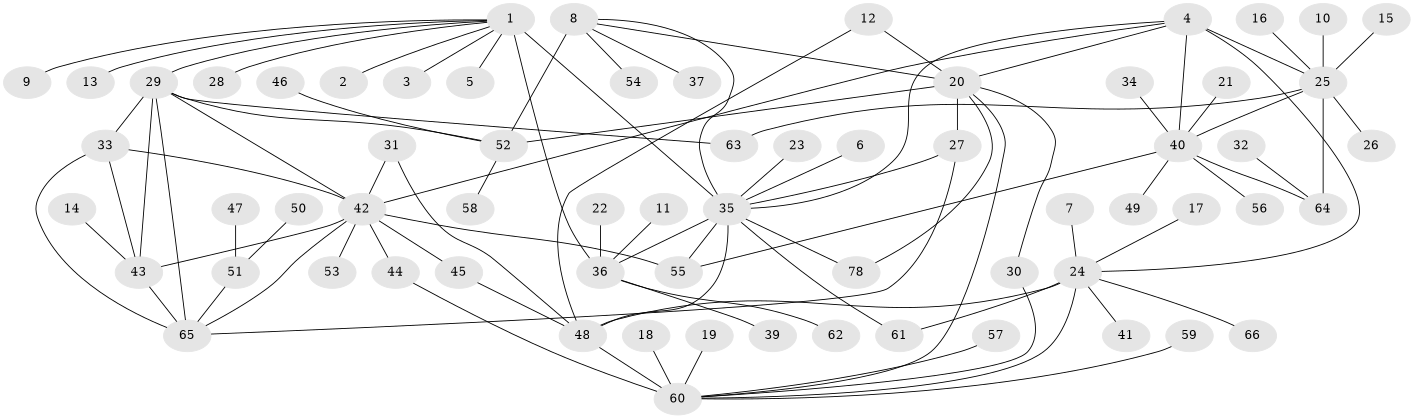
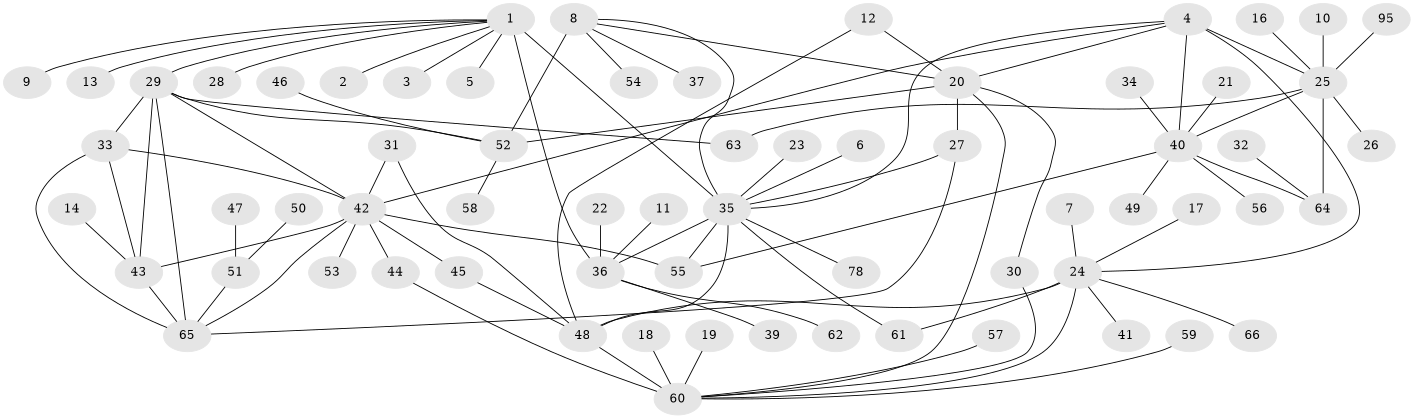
(1386, 19) -> (1386, 19)
(970, 192) -> none
